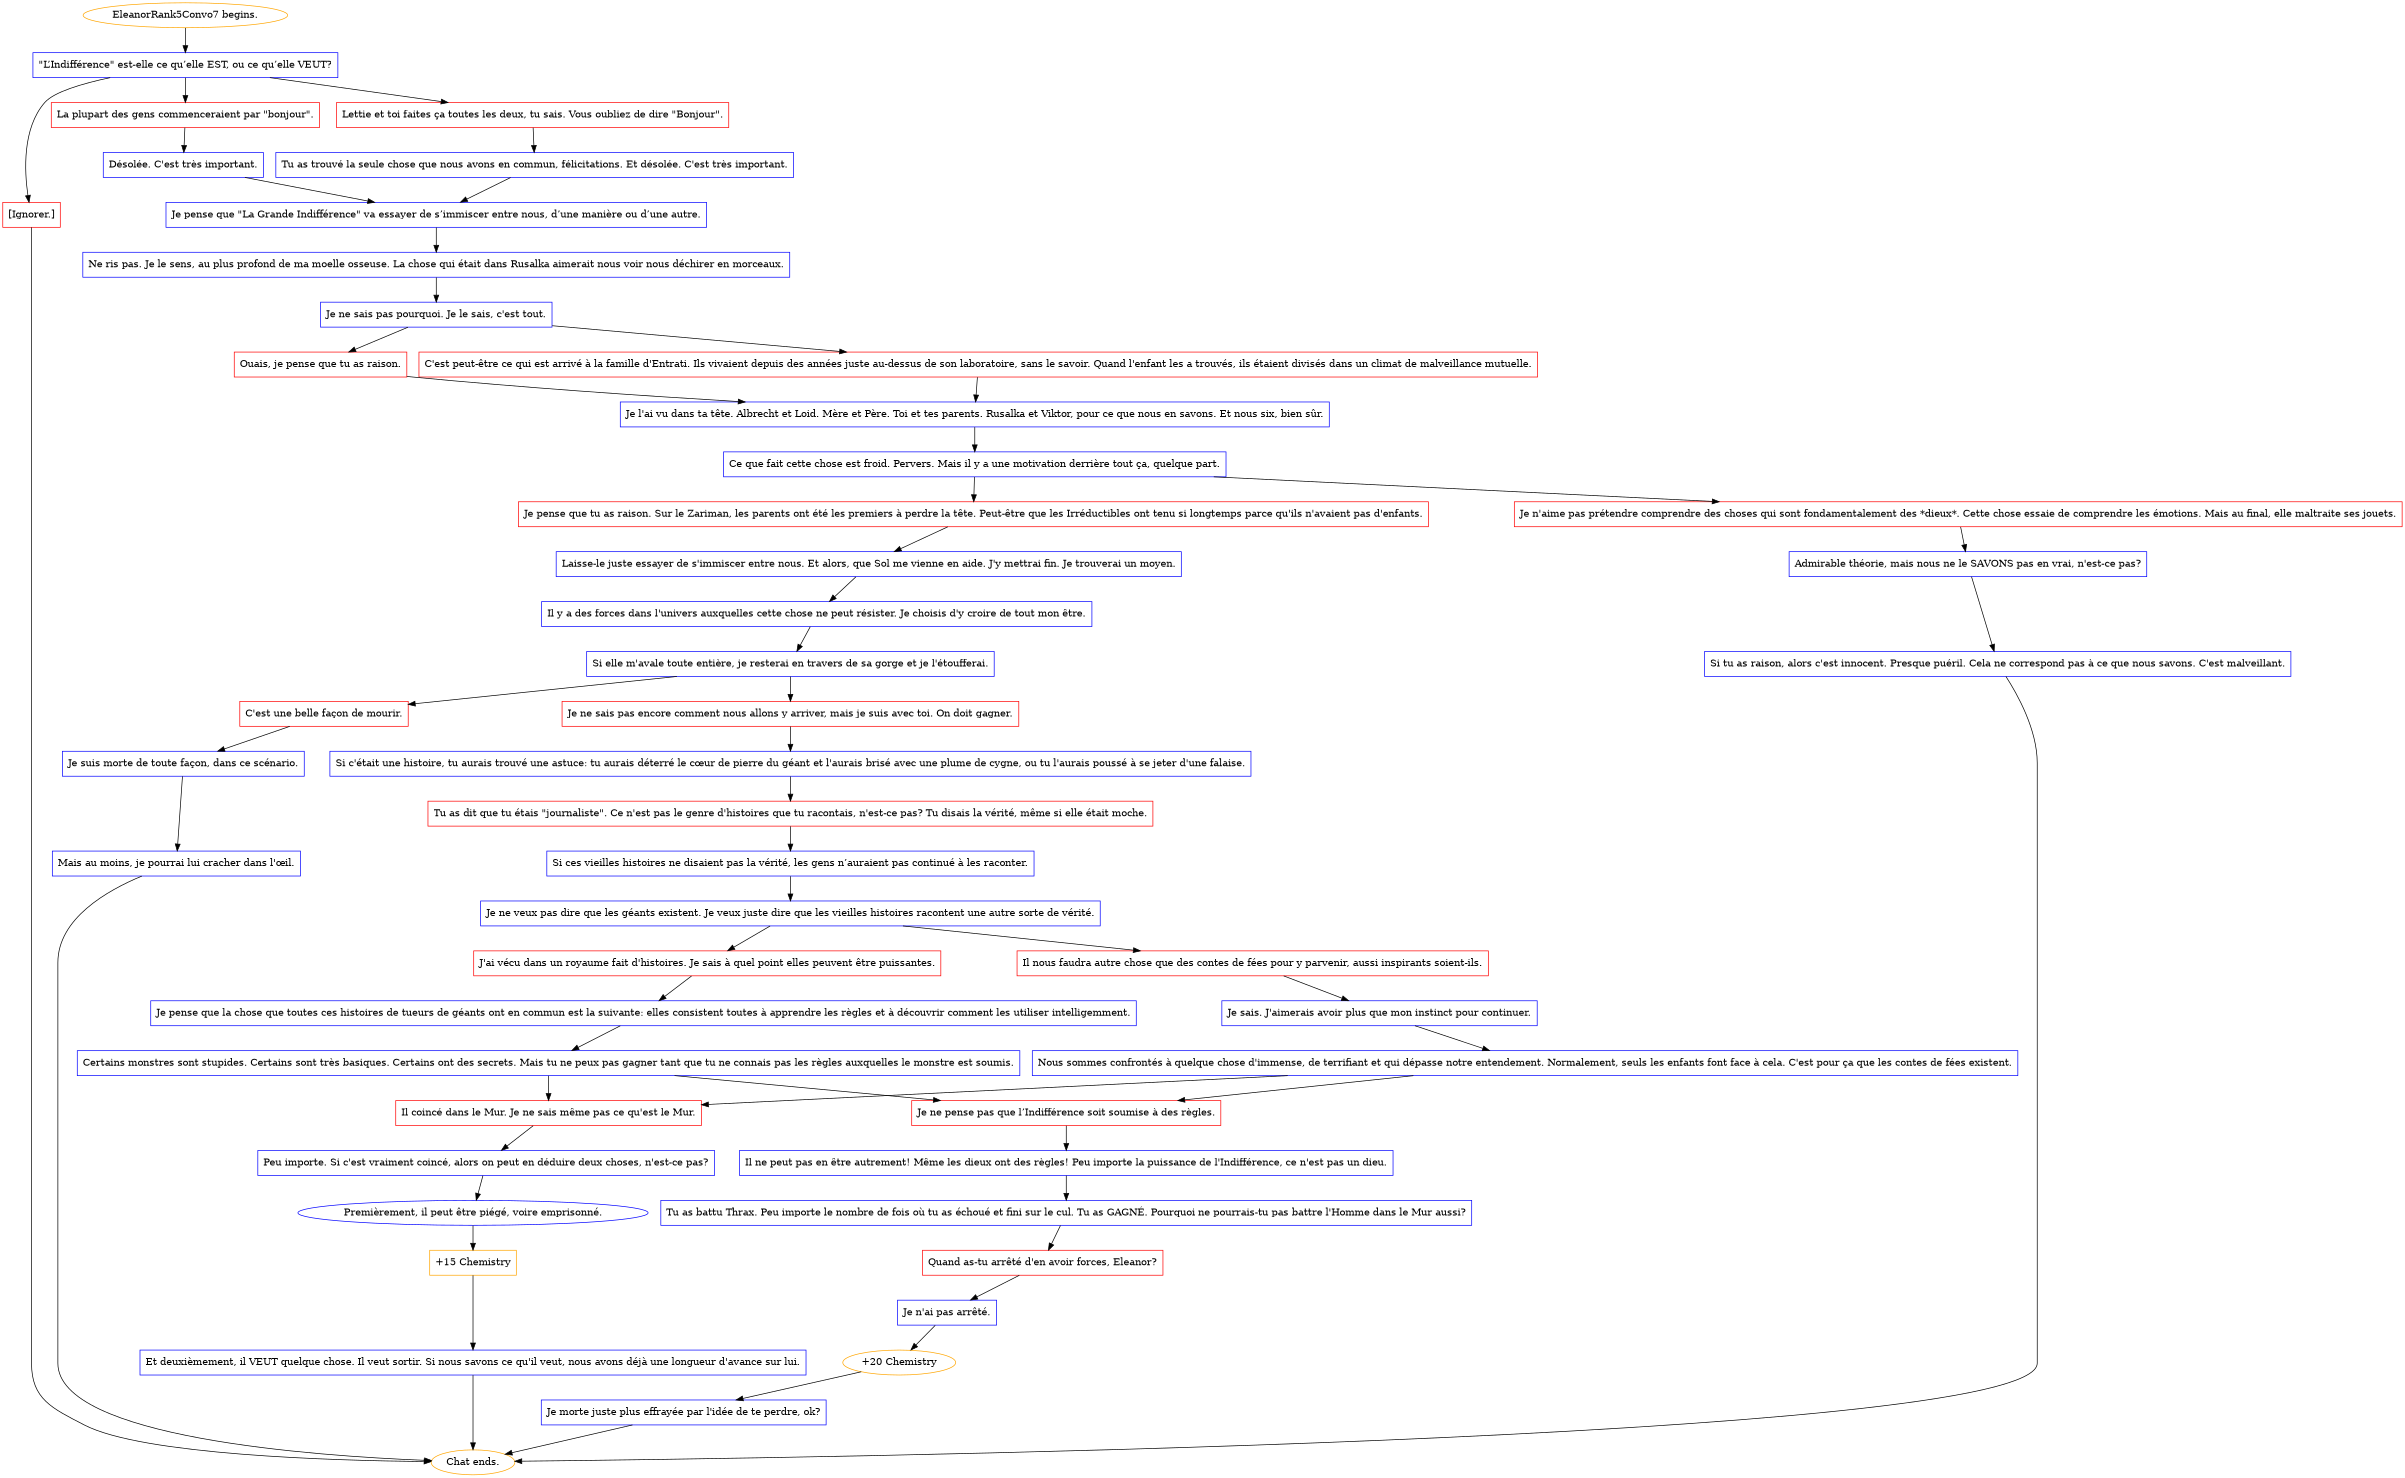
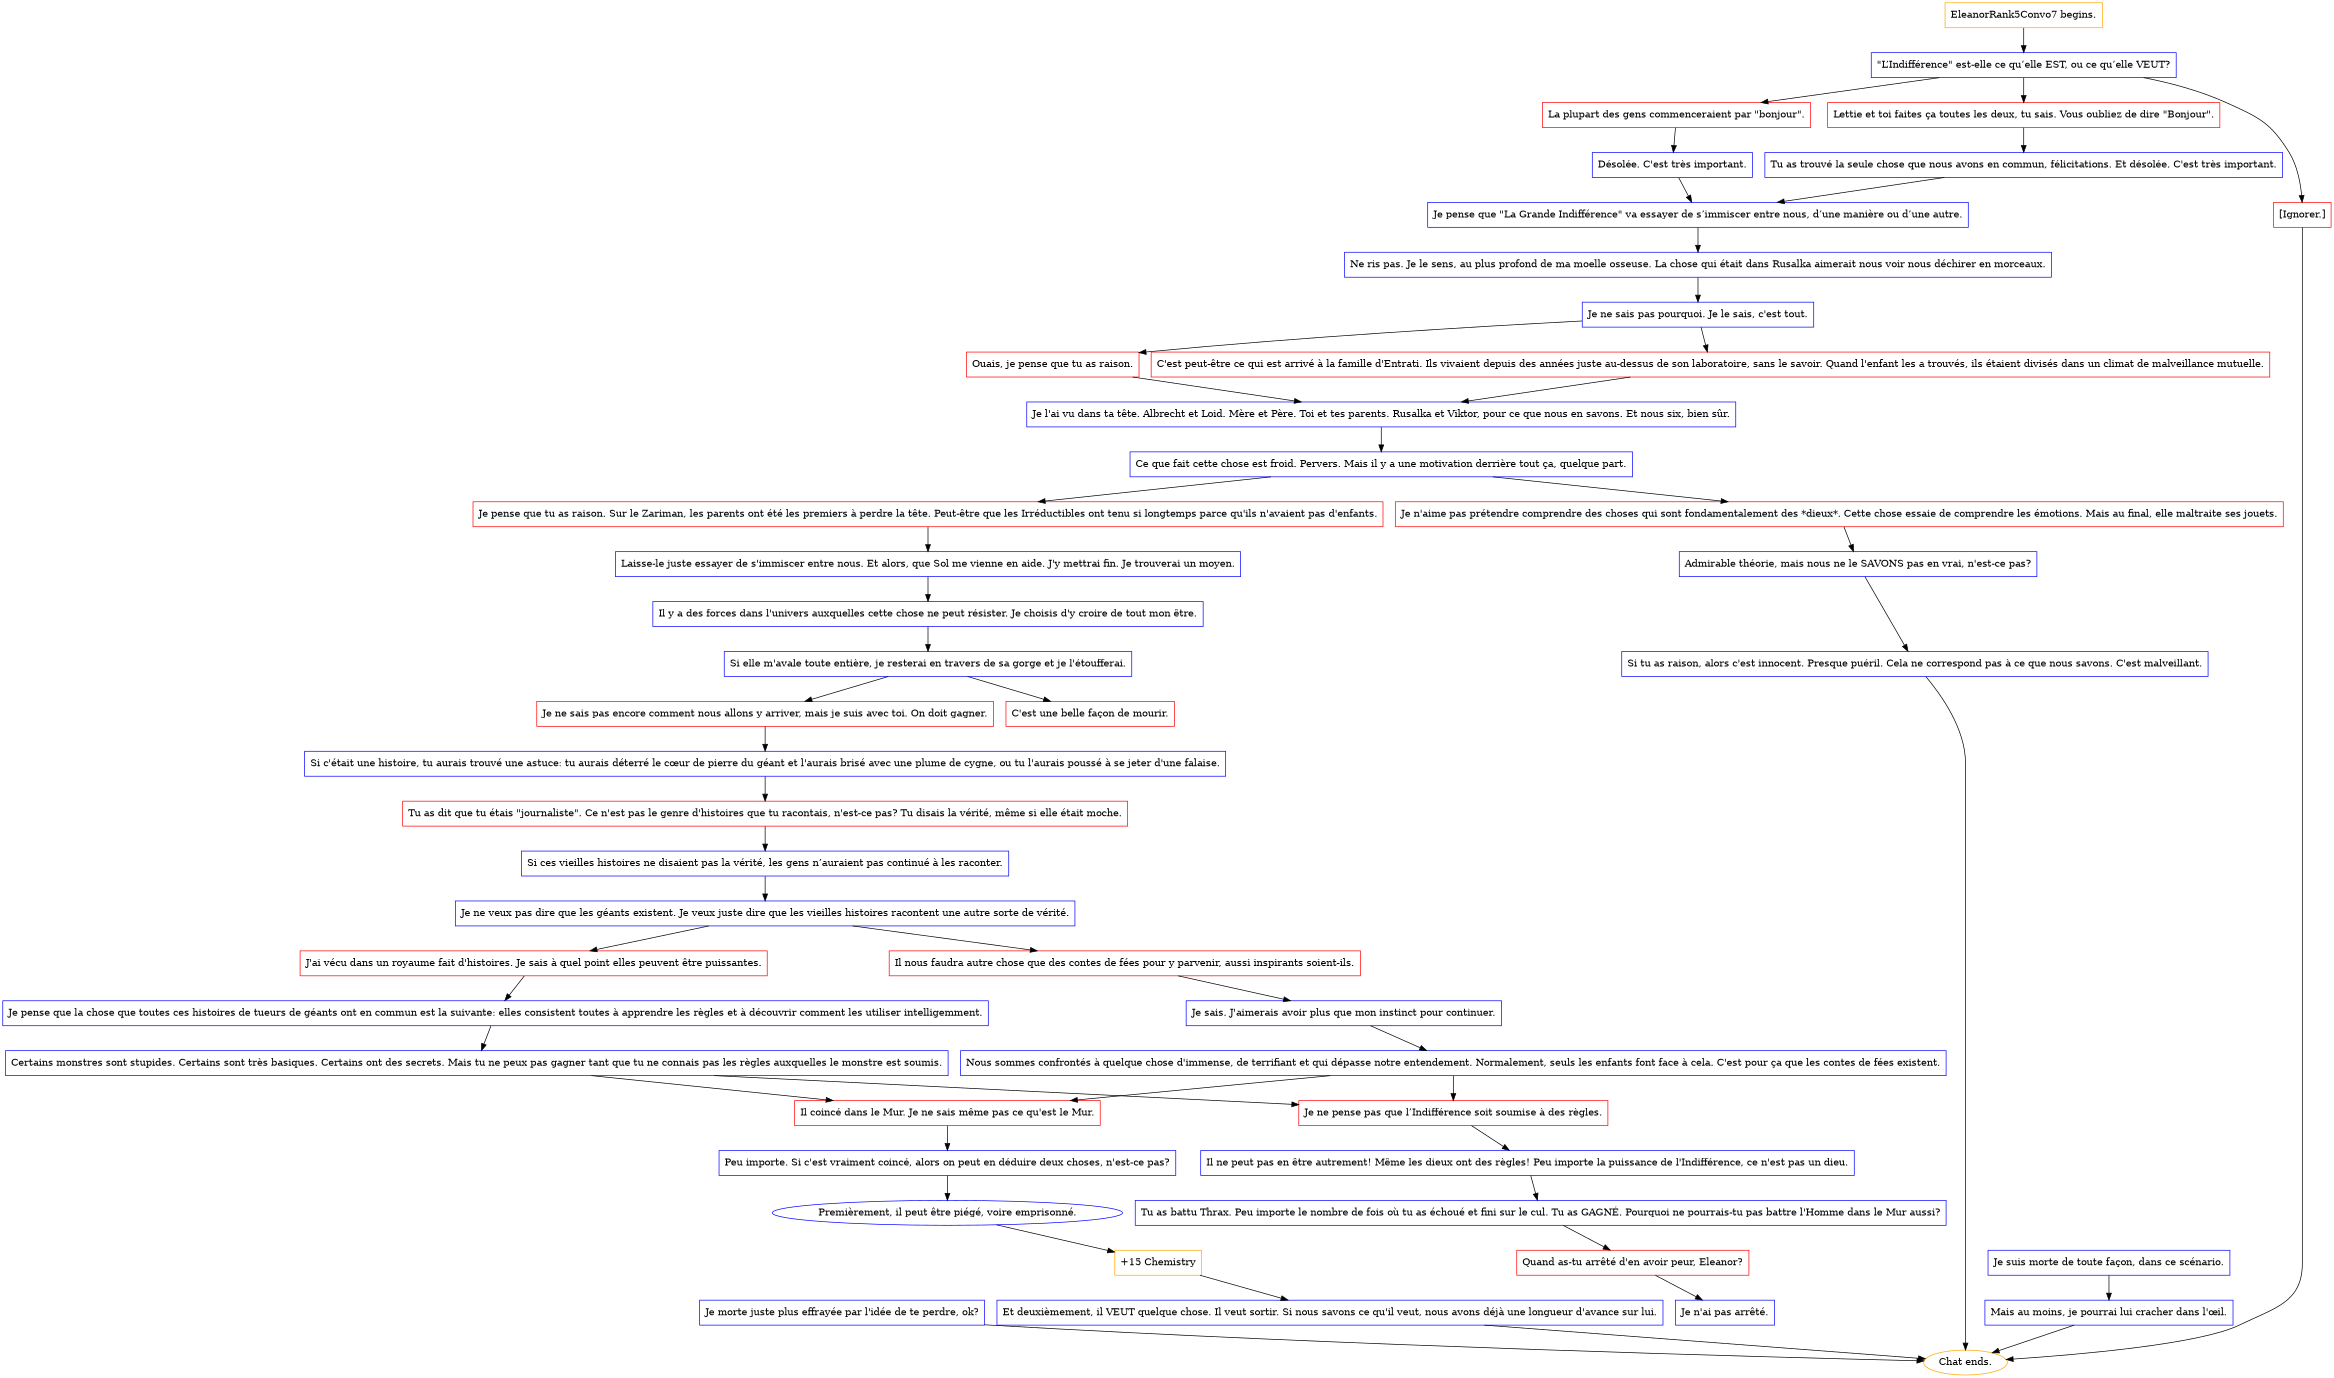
(185, 15) -> (2024, 15)
(257, 738) -> none
(1043, 1263) -> (1633, 1263)
(899, 1363) -> none
